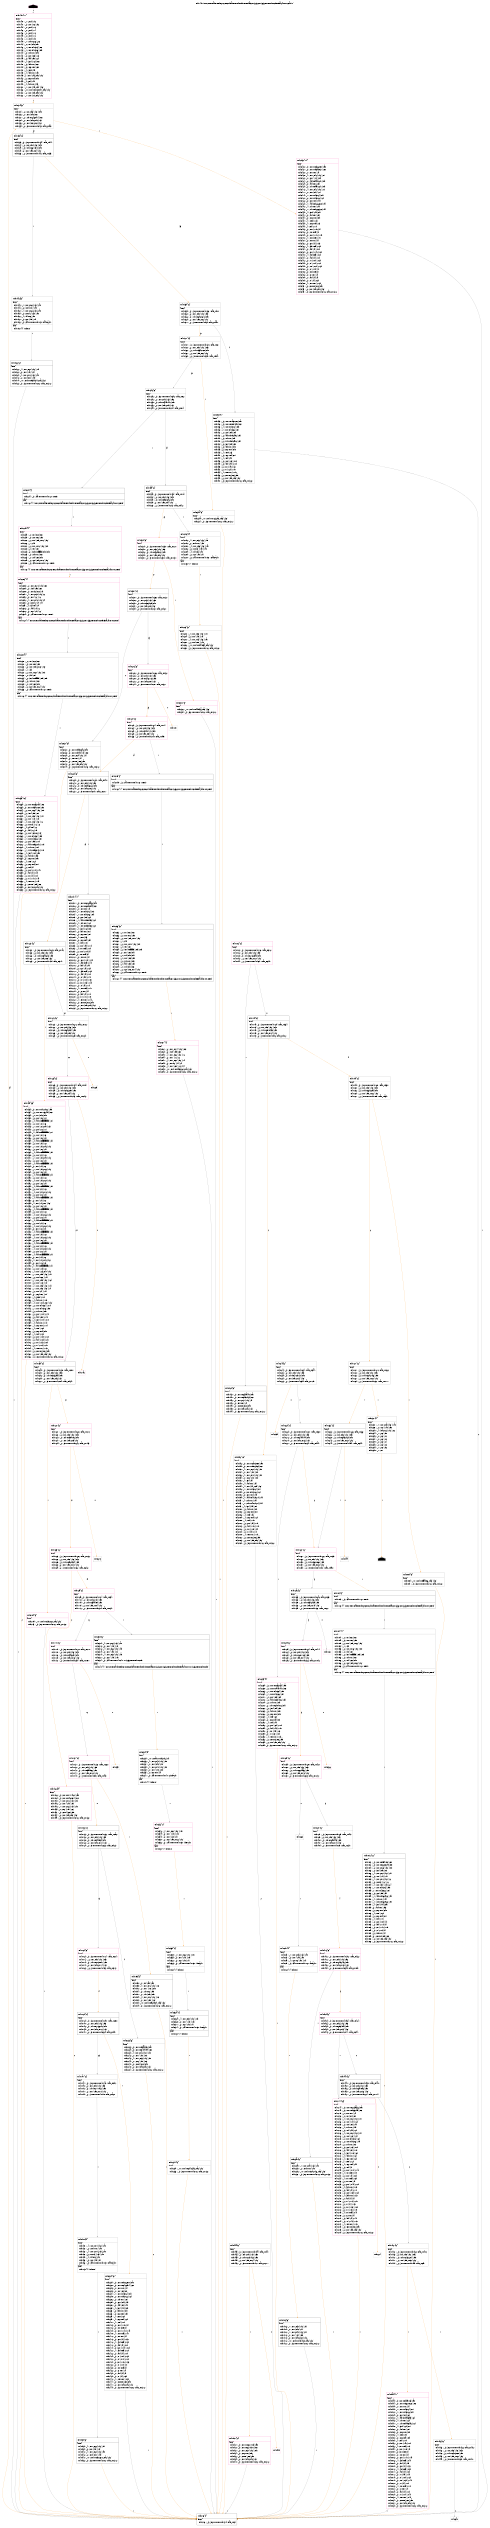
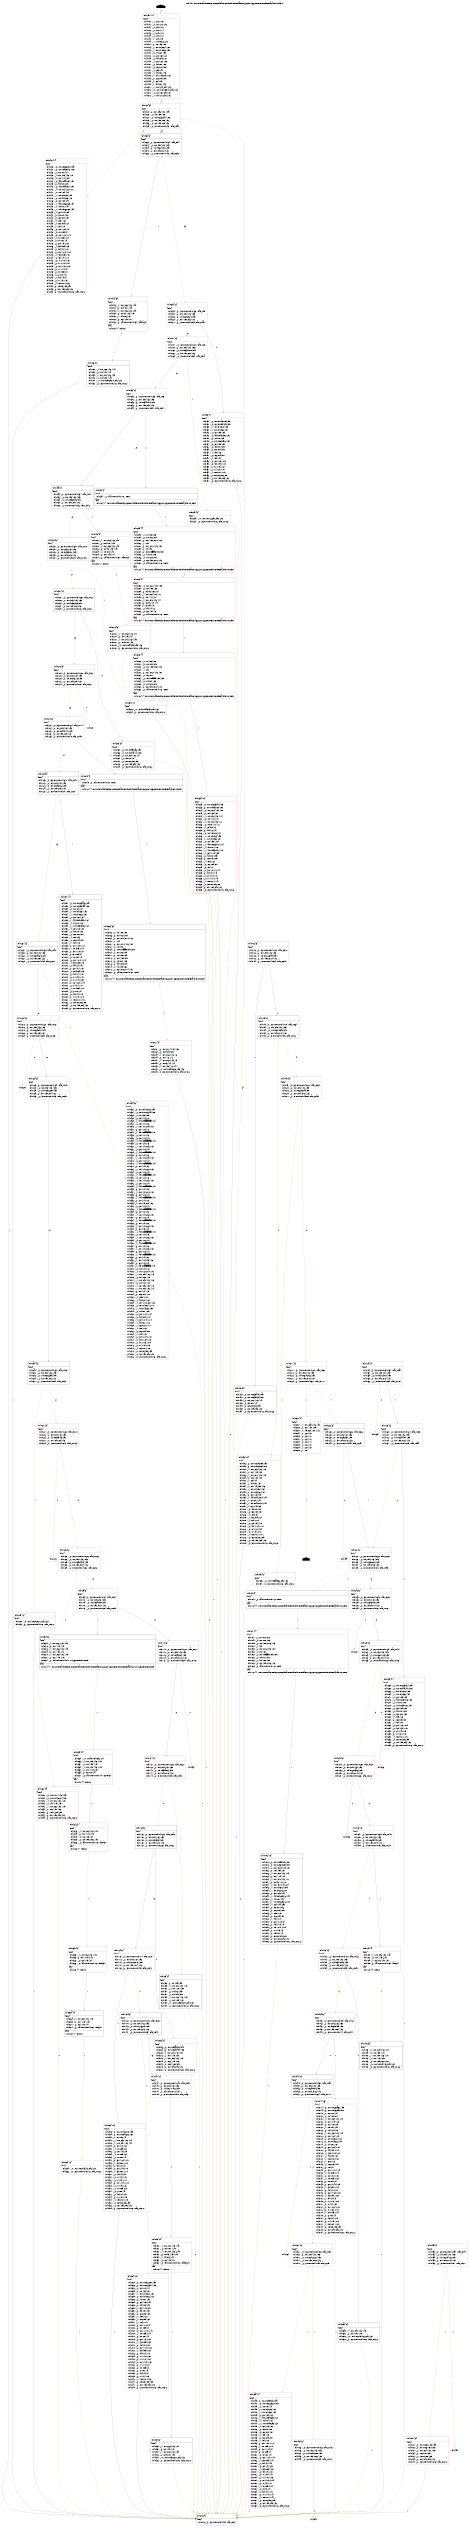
(81, 1373) -> none
(299, 1892) -> (377, 1897)
none -> (125, 2167)
